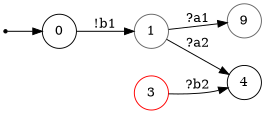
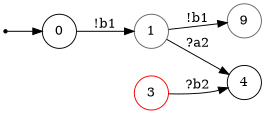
(198, 18) -> (198, 18)
